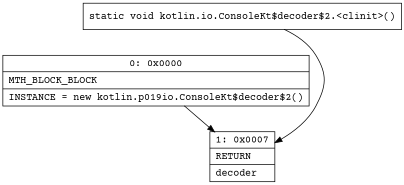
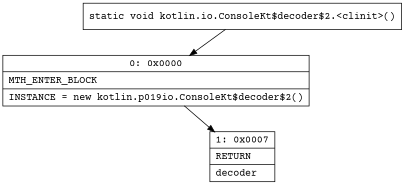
(53, 80) -> (53, 80)
(324, 84) -> (210, 40)
